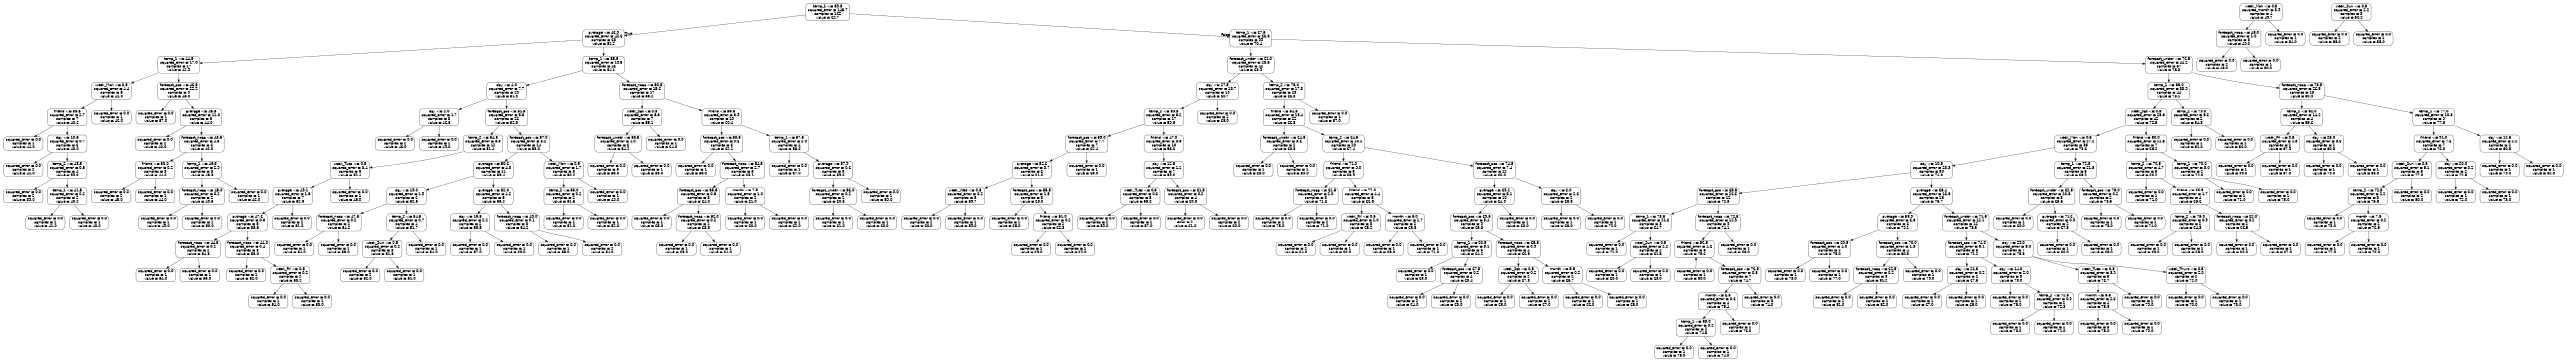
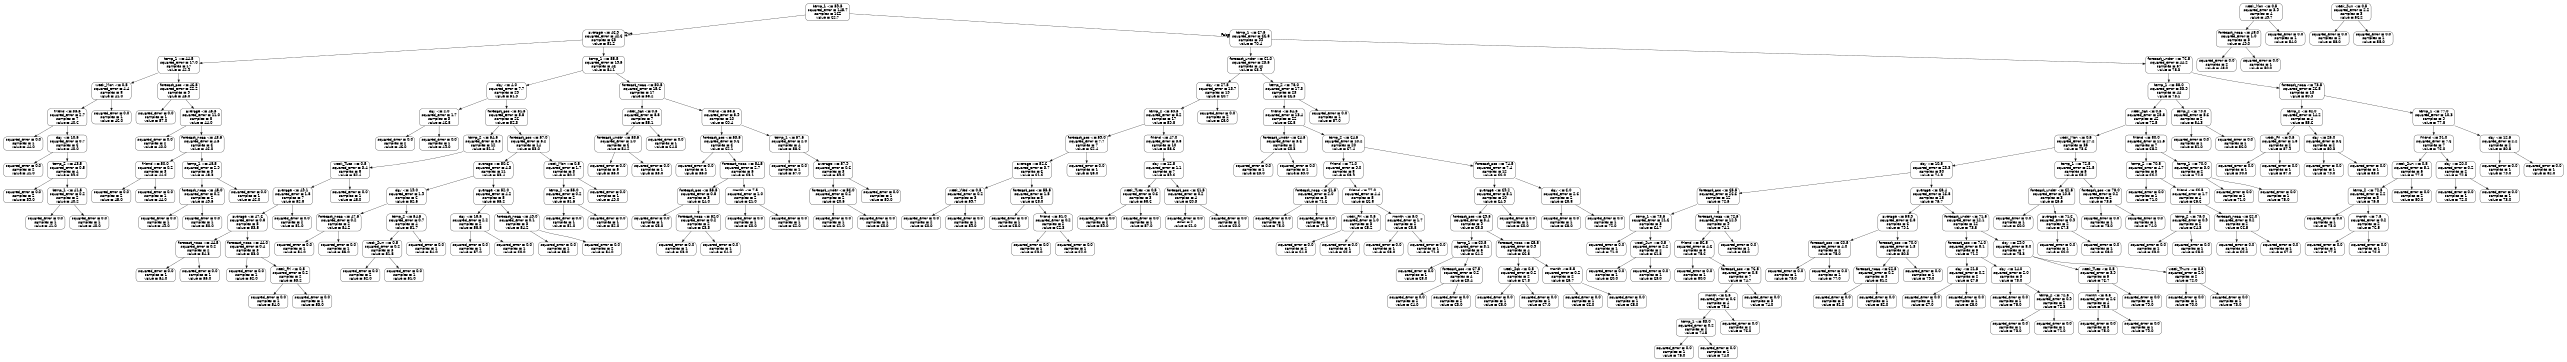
(2261, 12) -> (2261, 12)
(1696, 264) -> (1693, 262)
